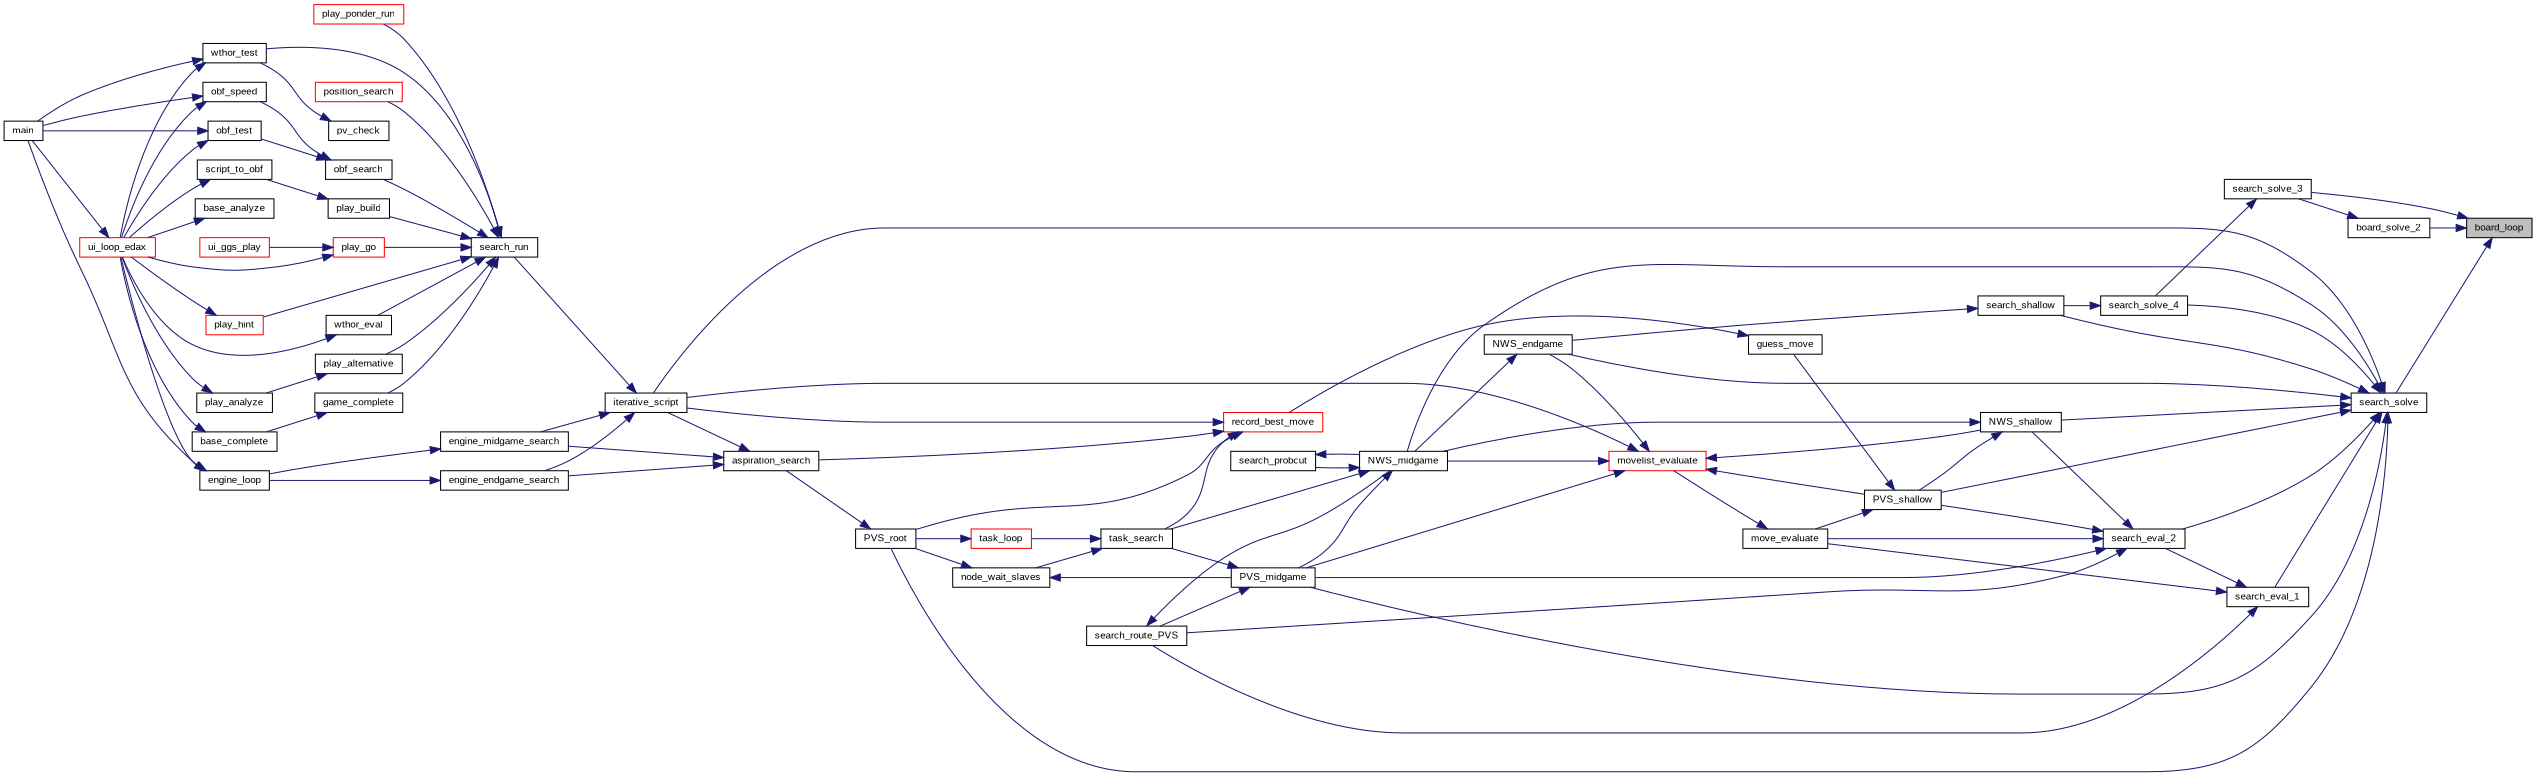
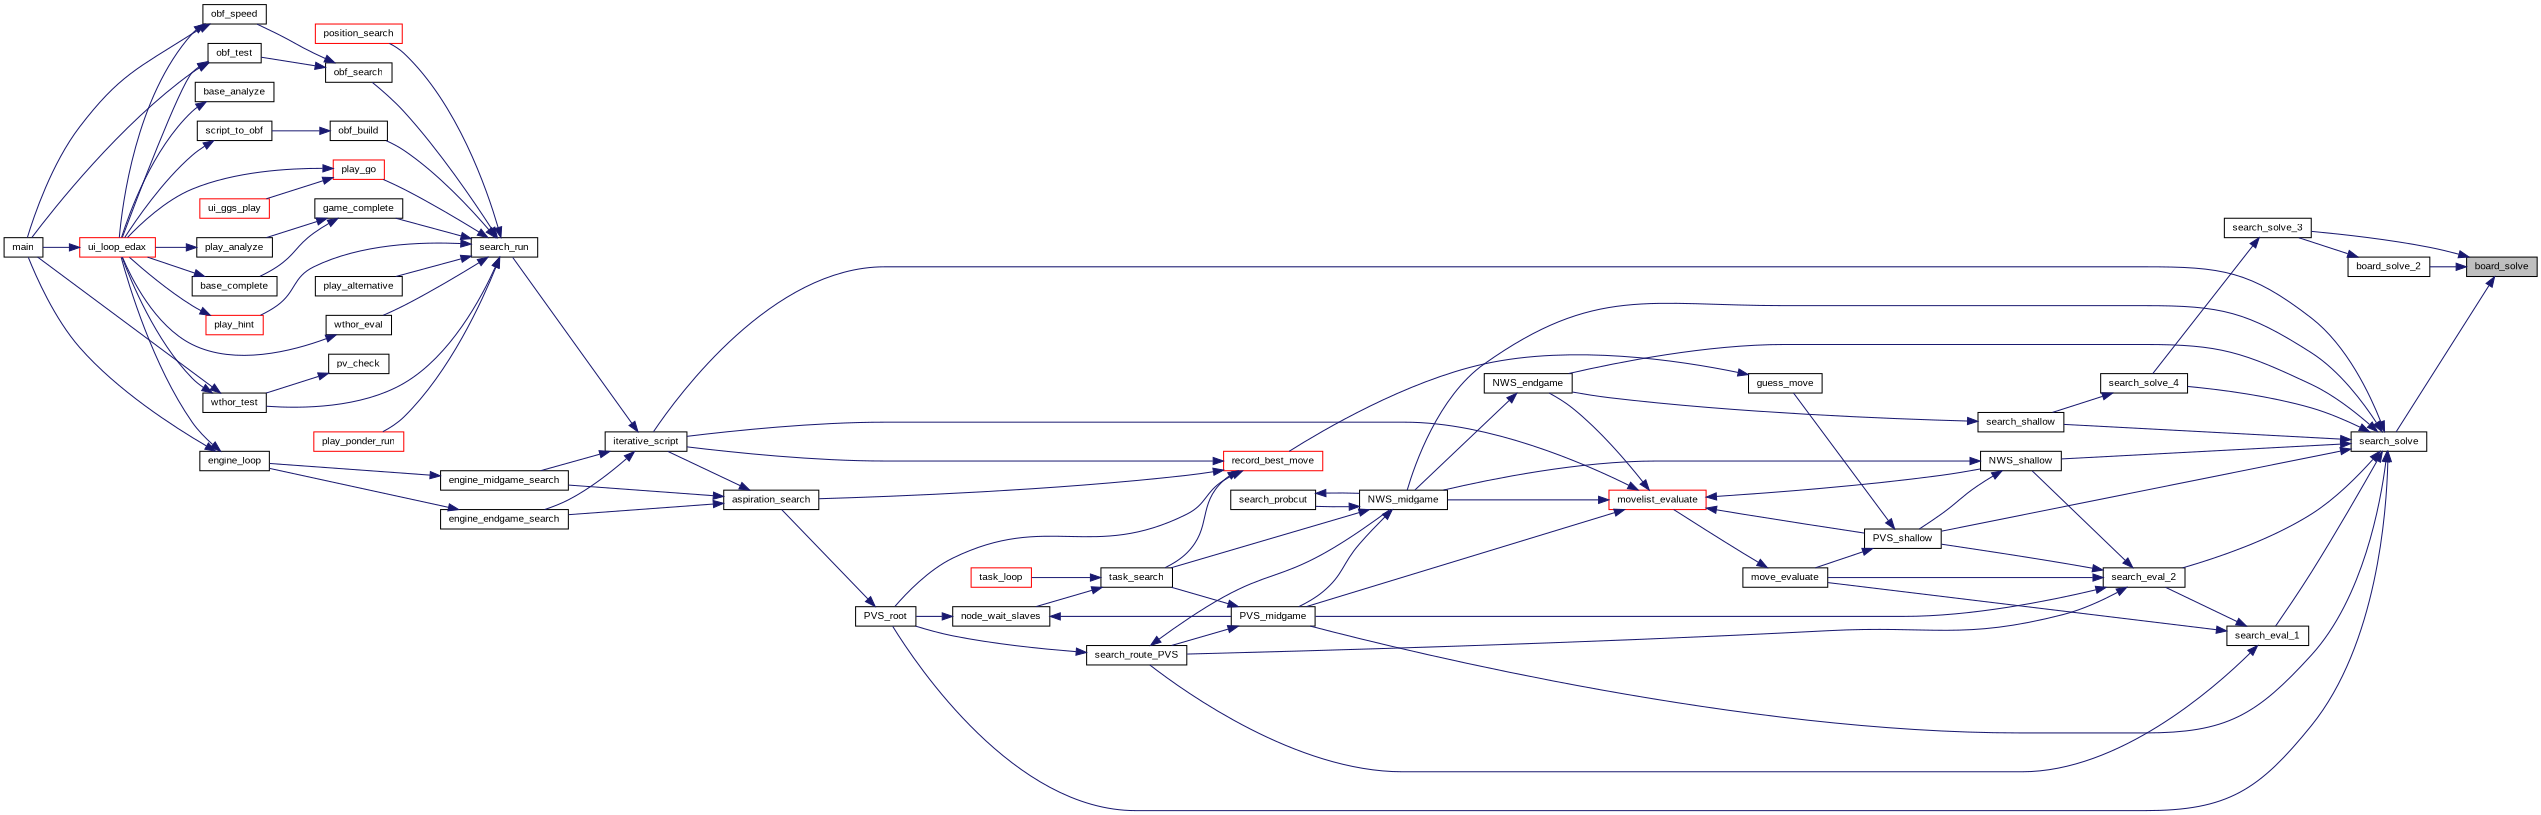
(359, 209) -> (359, 131)
(2499, 228) -> (2502, 267)
(292, 385) -> (292, 230)
(939, 539) -> (995, 643)
